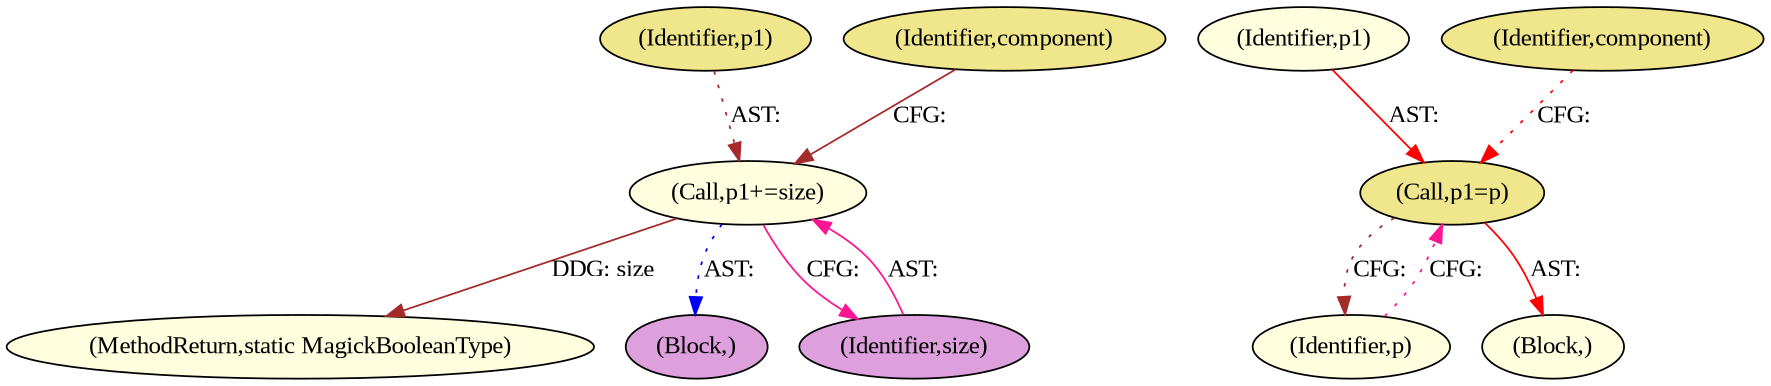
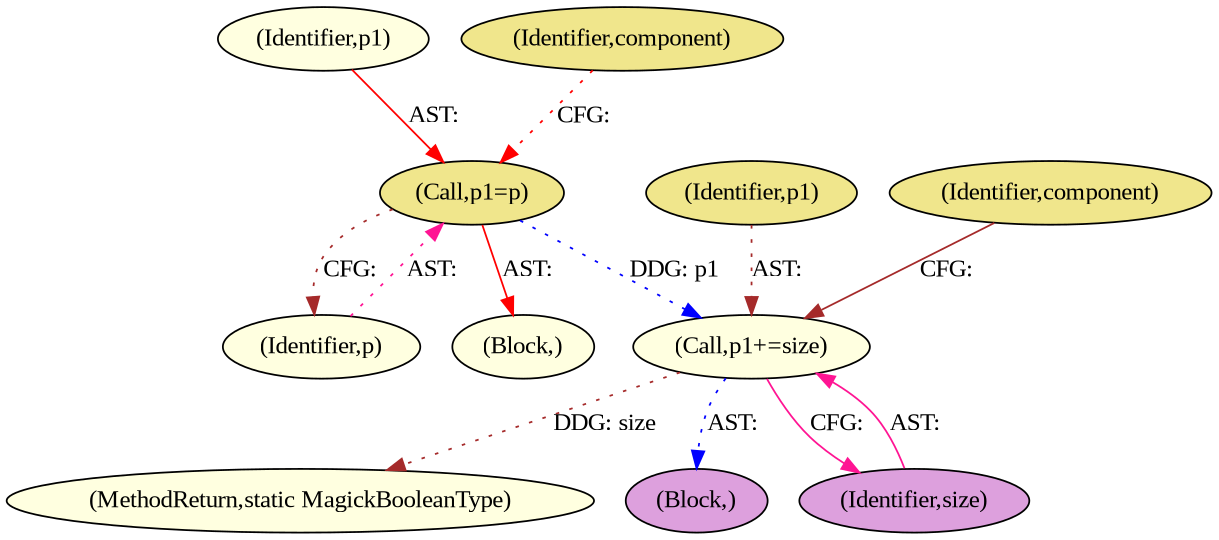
(540, 264) -> (542, 418)
none -> (603, 265)
(1459, 270) -> (436, 270)
